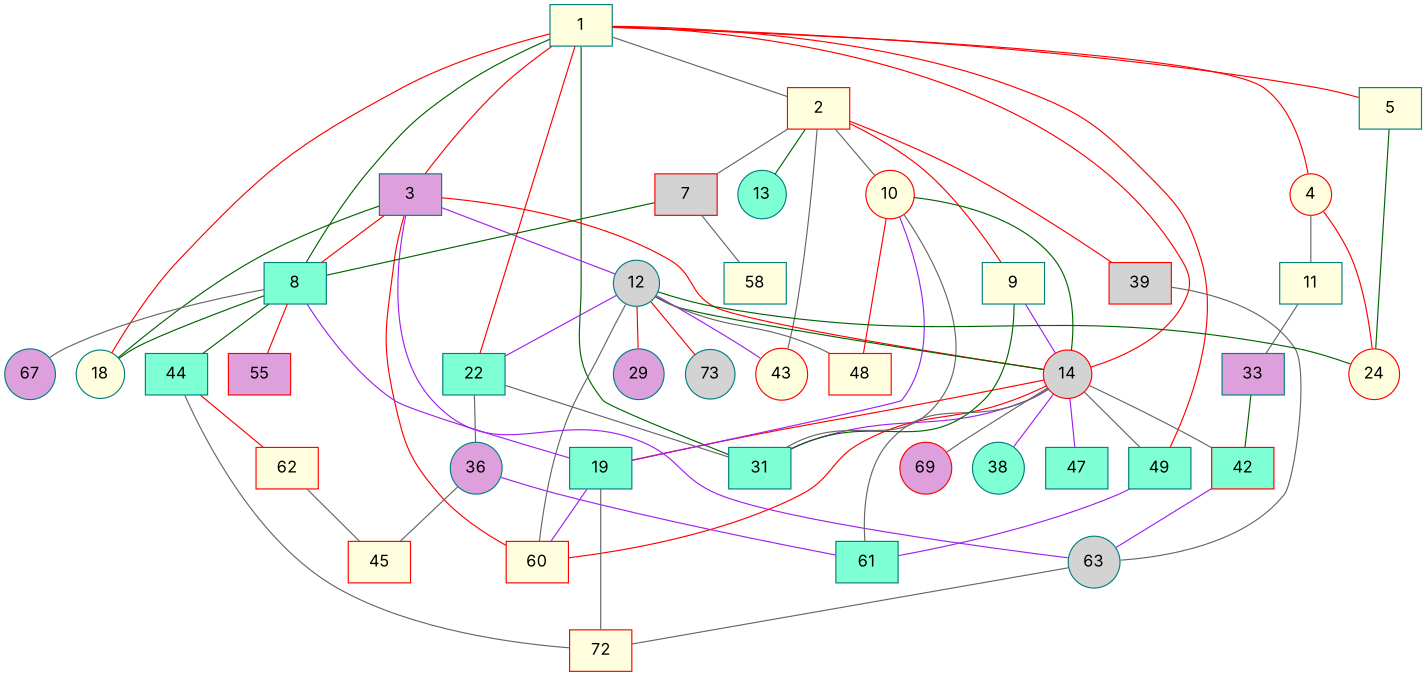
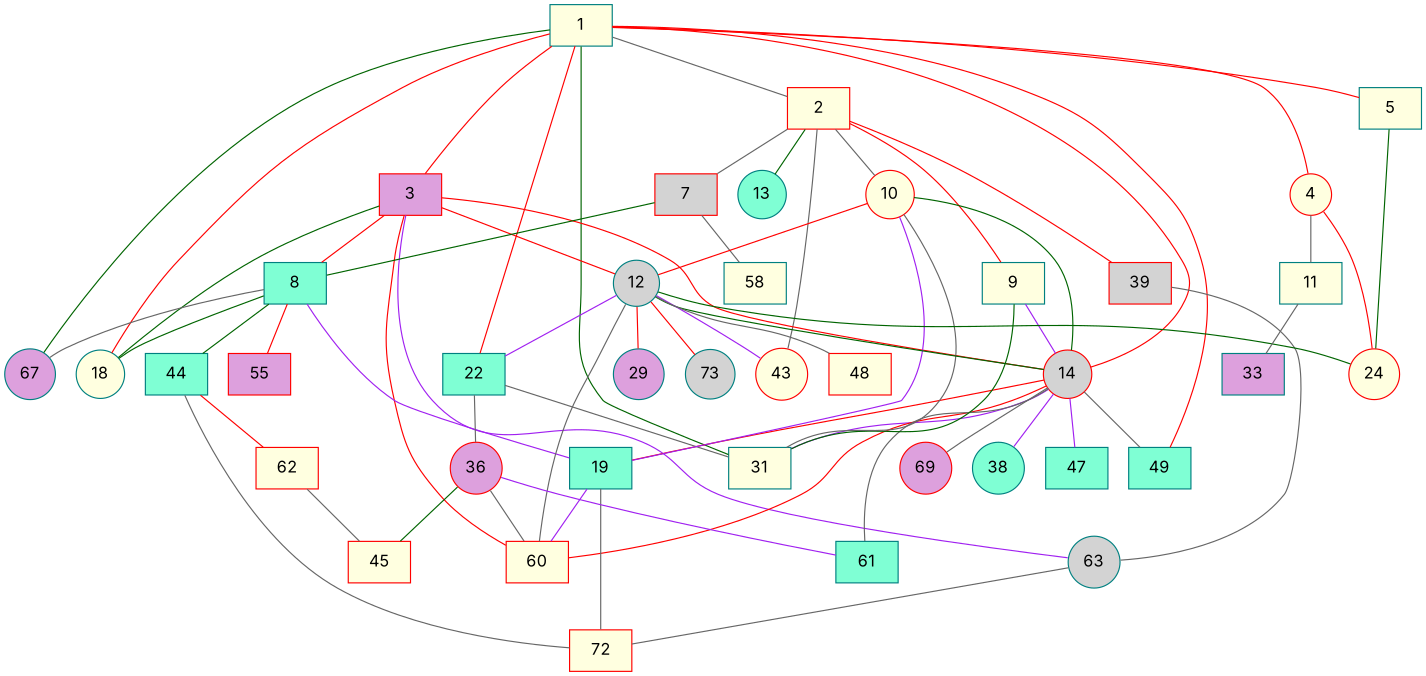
(407, 128) -> (258, 129)
(411, 195) -> (411, 195)
(529, 241) -> (529, 241)
(875, 286) -> (763, 239)
(476, 468) -> (476, 468)
(760, 468) -> (760, 468)
(1243, 468) -> none
(429, 514) -> (429, 514)
none -> (507, 516)
(1016, 529) -> none
